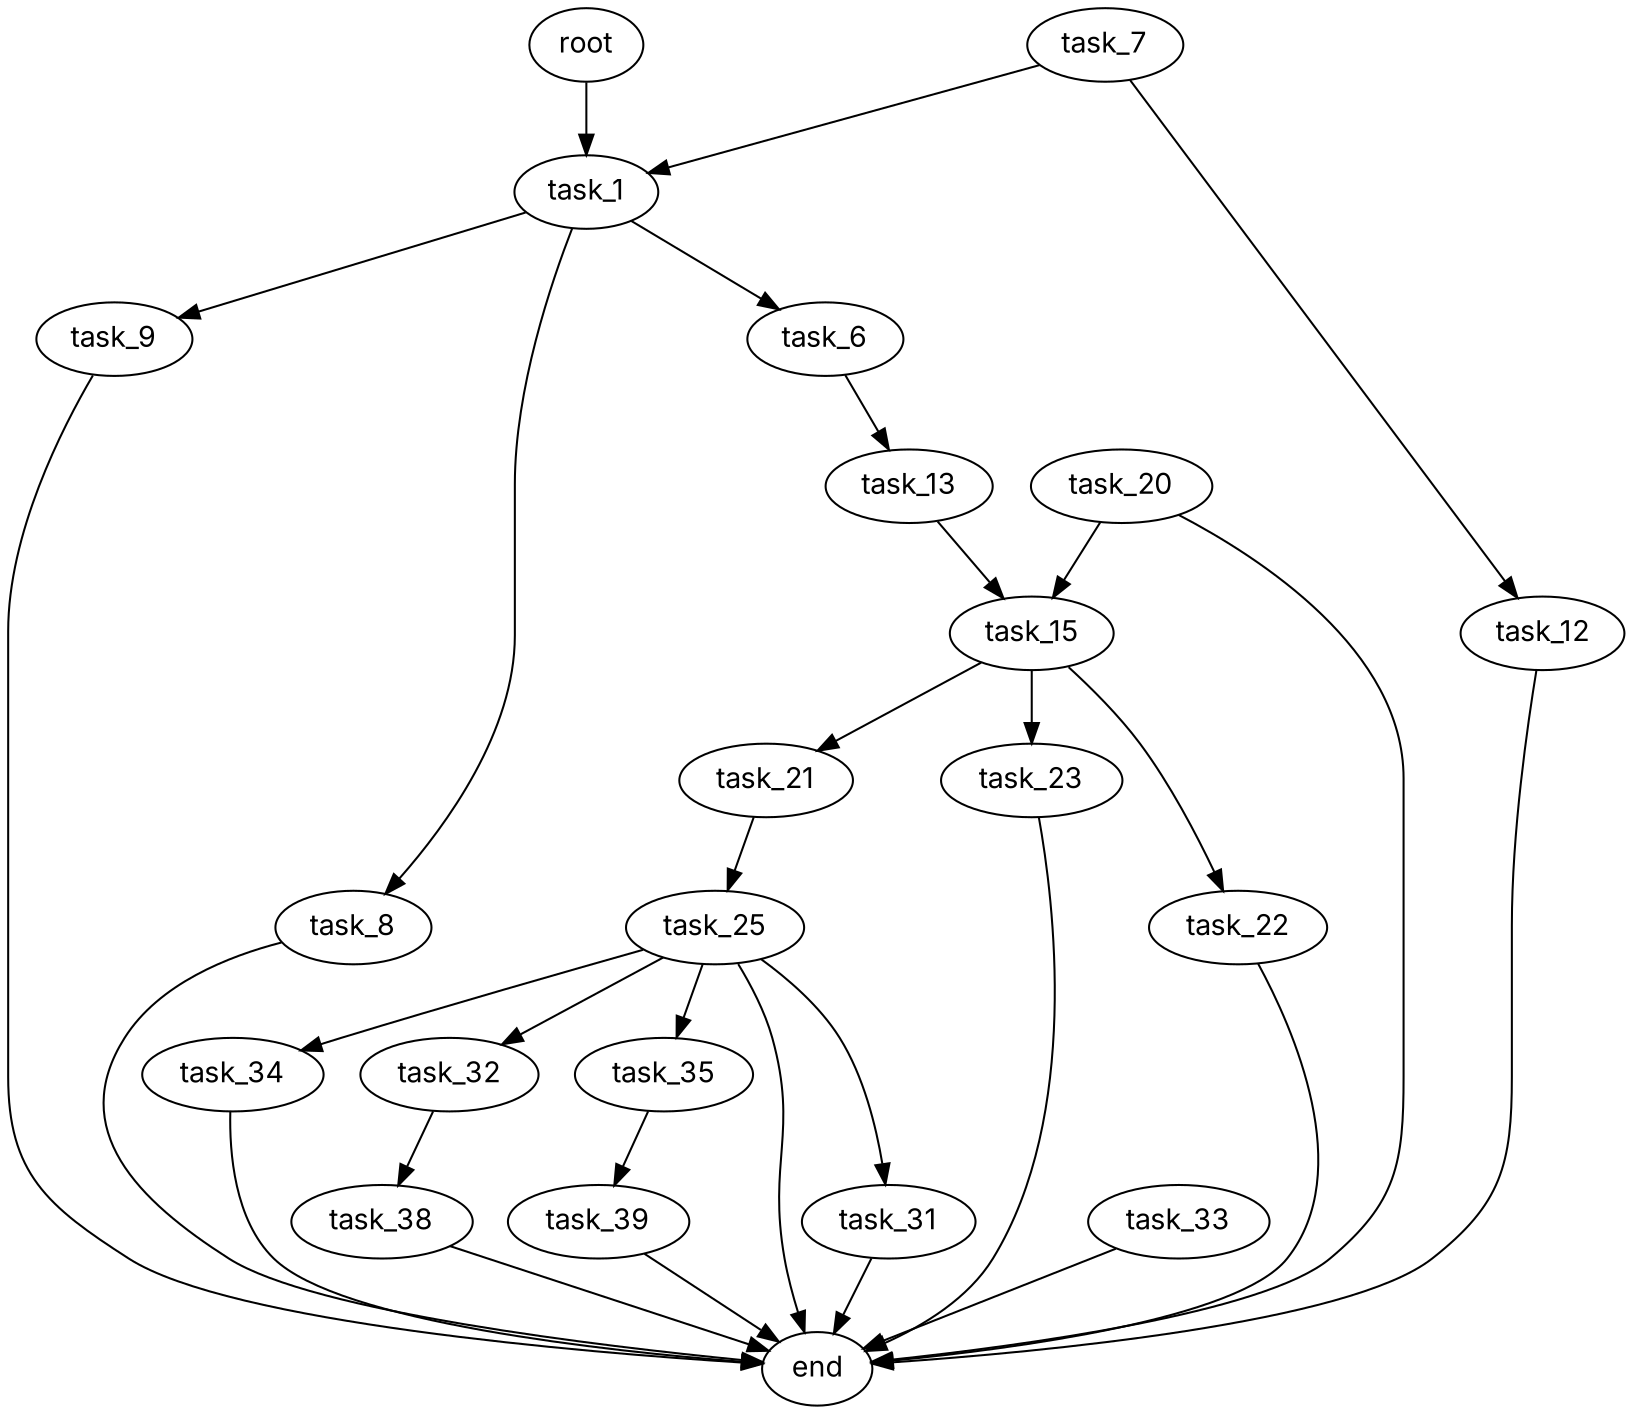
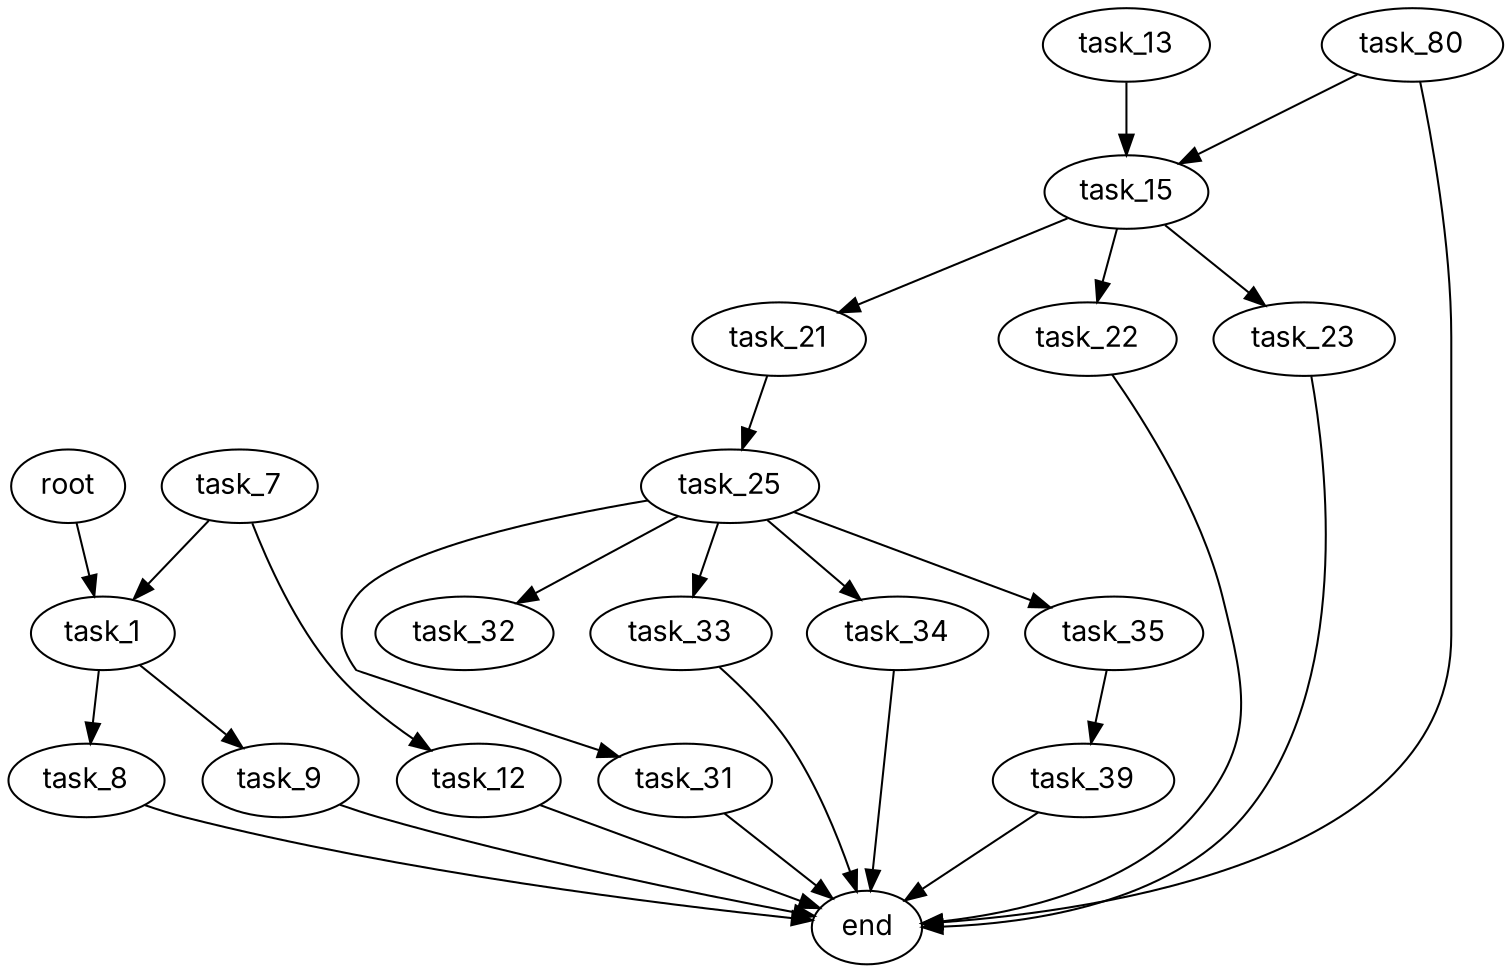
(825, 339) -> none
(1122, 486) -> (1412, 45)
(783, 1135) -> (709, 550)
(382, 1222) -> none
